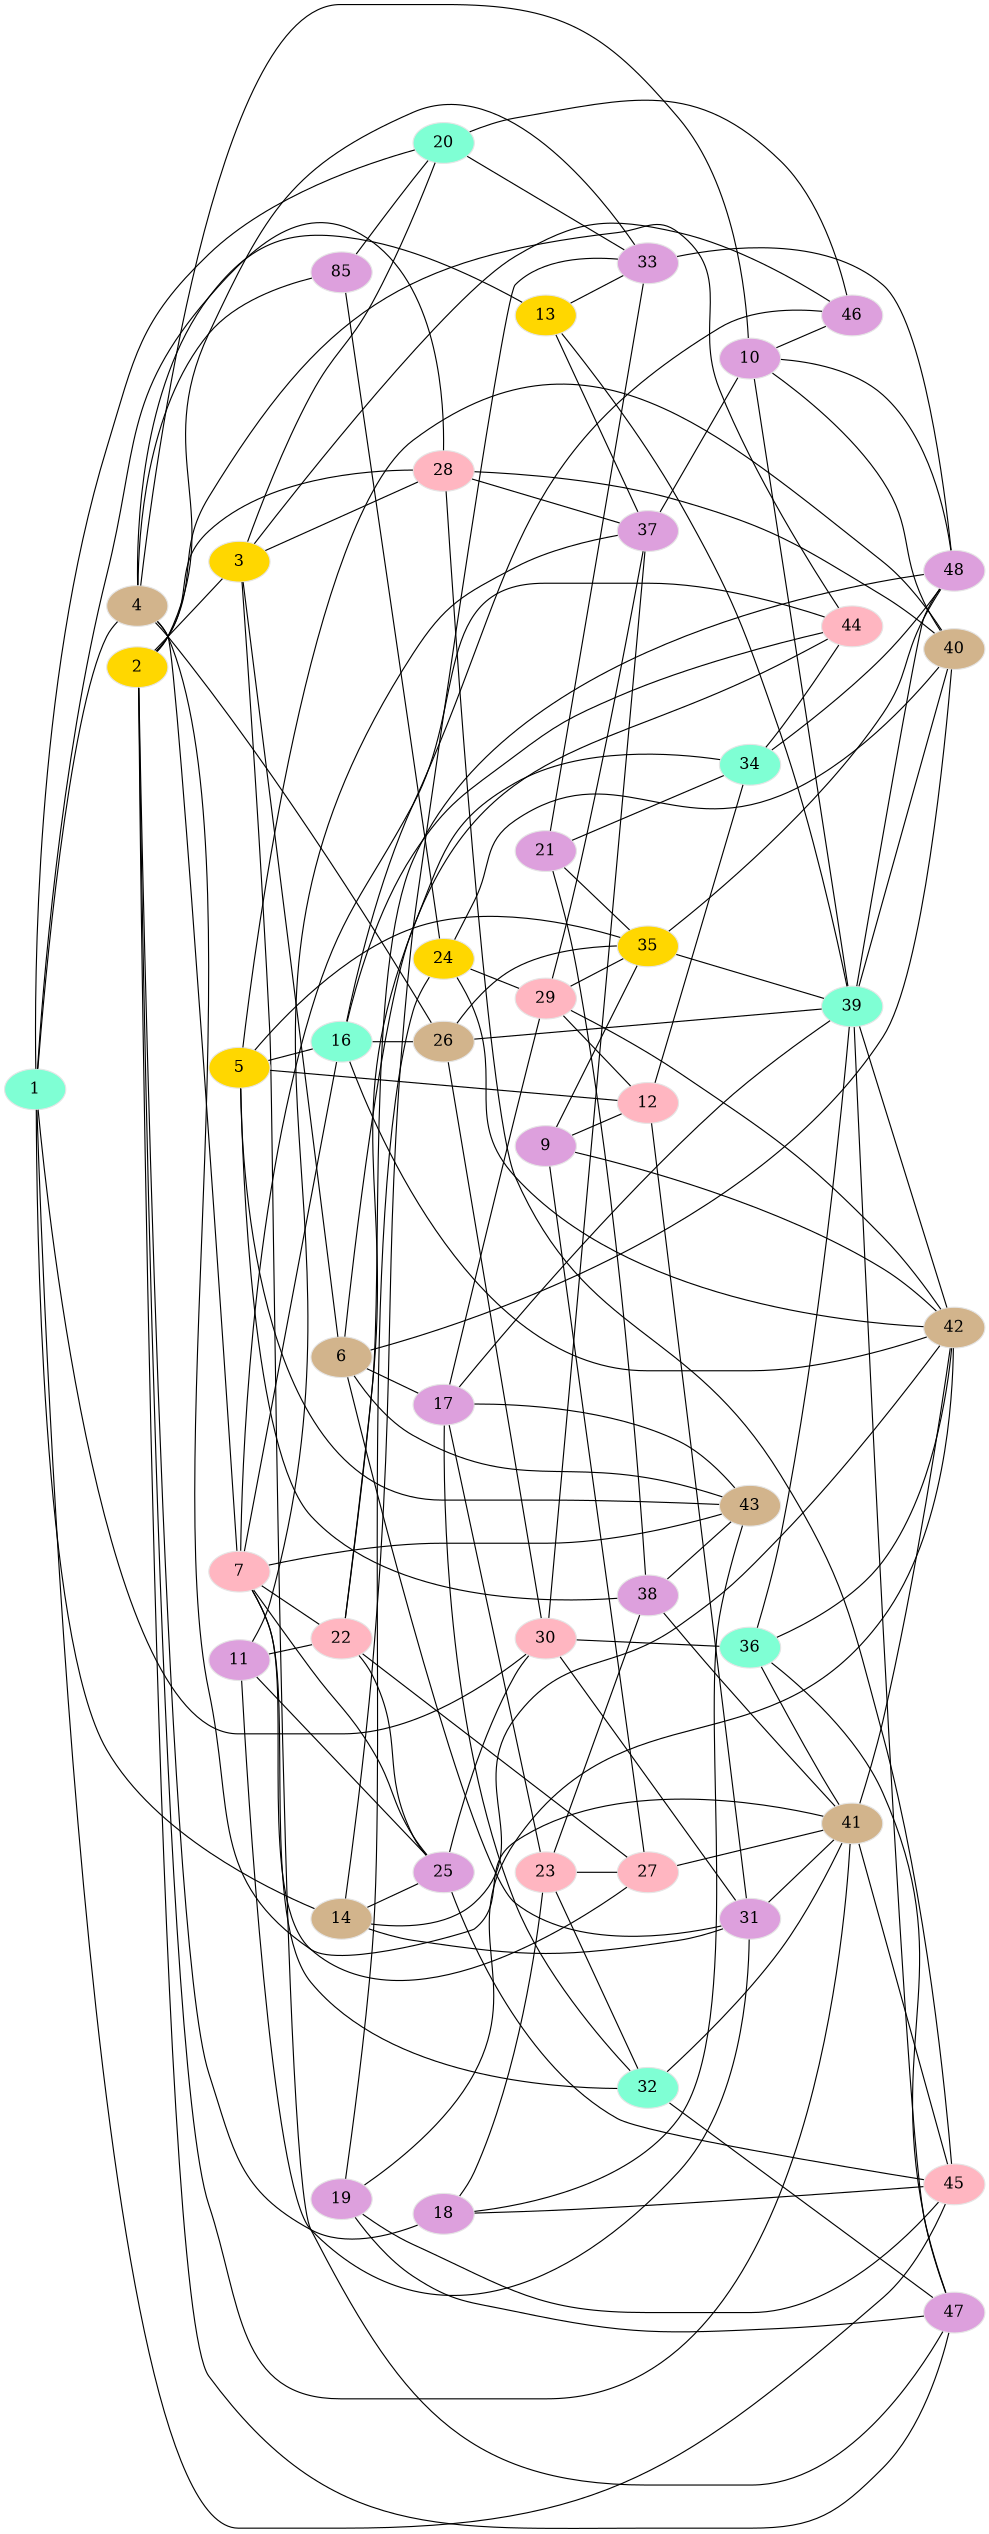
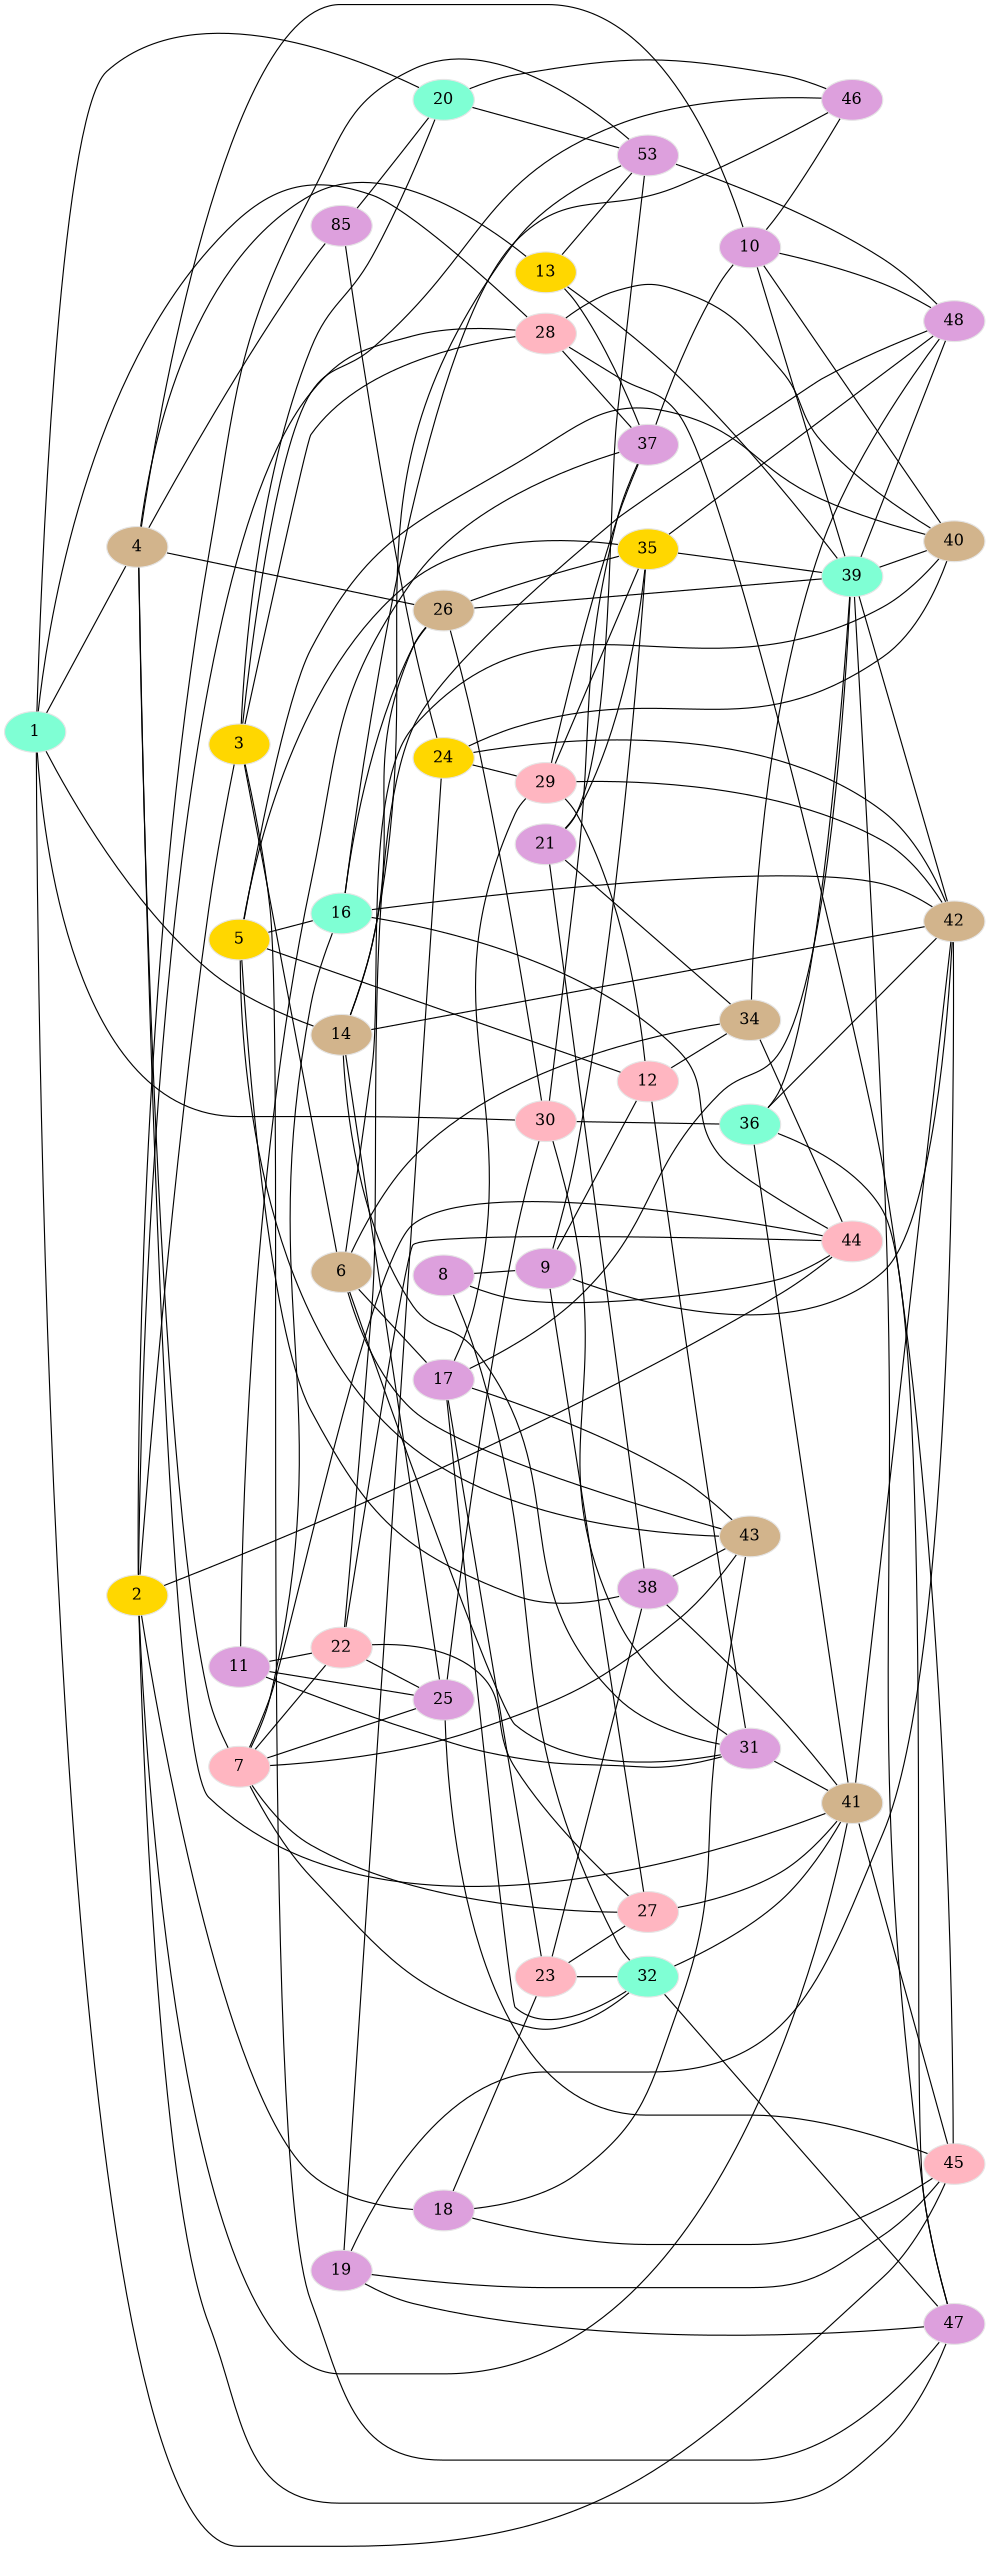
(648, 263) -> (648, 155)
(750, 765) -> (750, 1020)
none -> (384, 769)
none -> (444, 1275)
